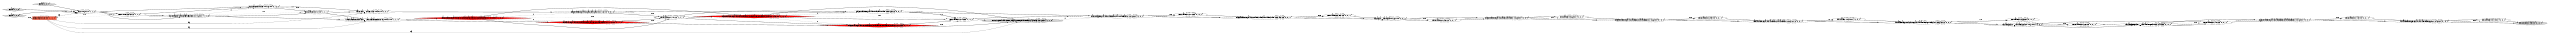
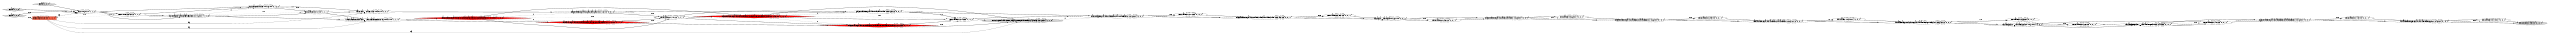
none -> (29, 14)
